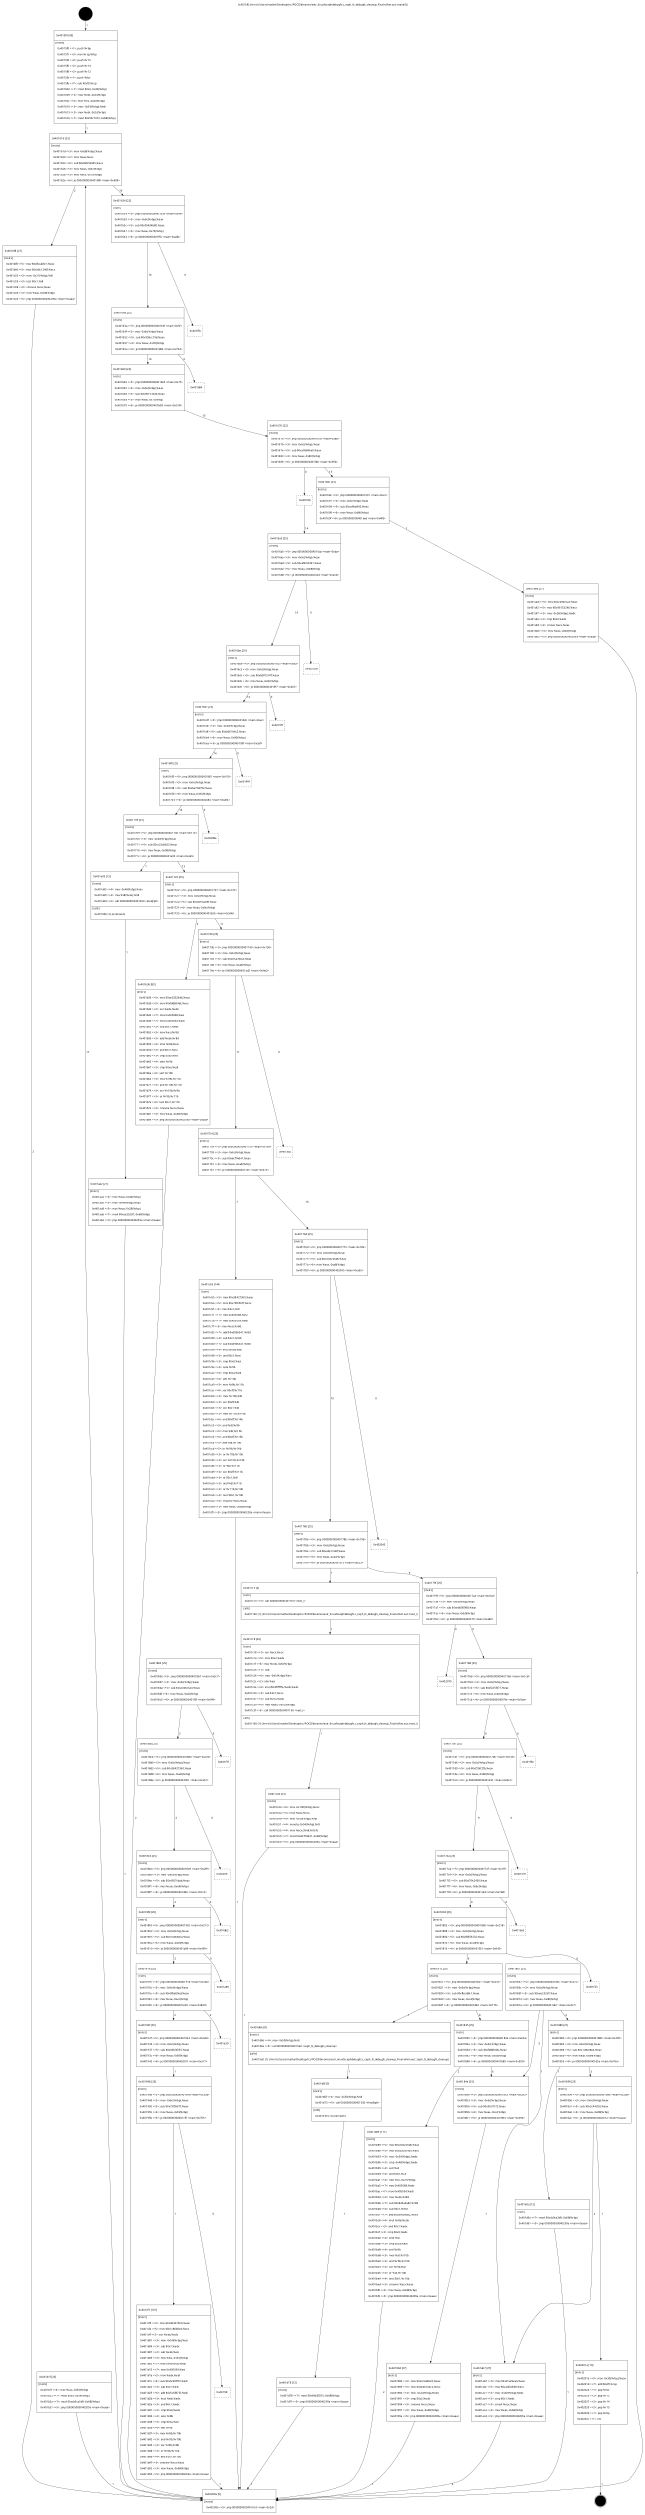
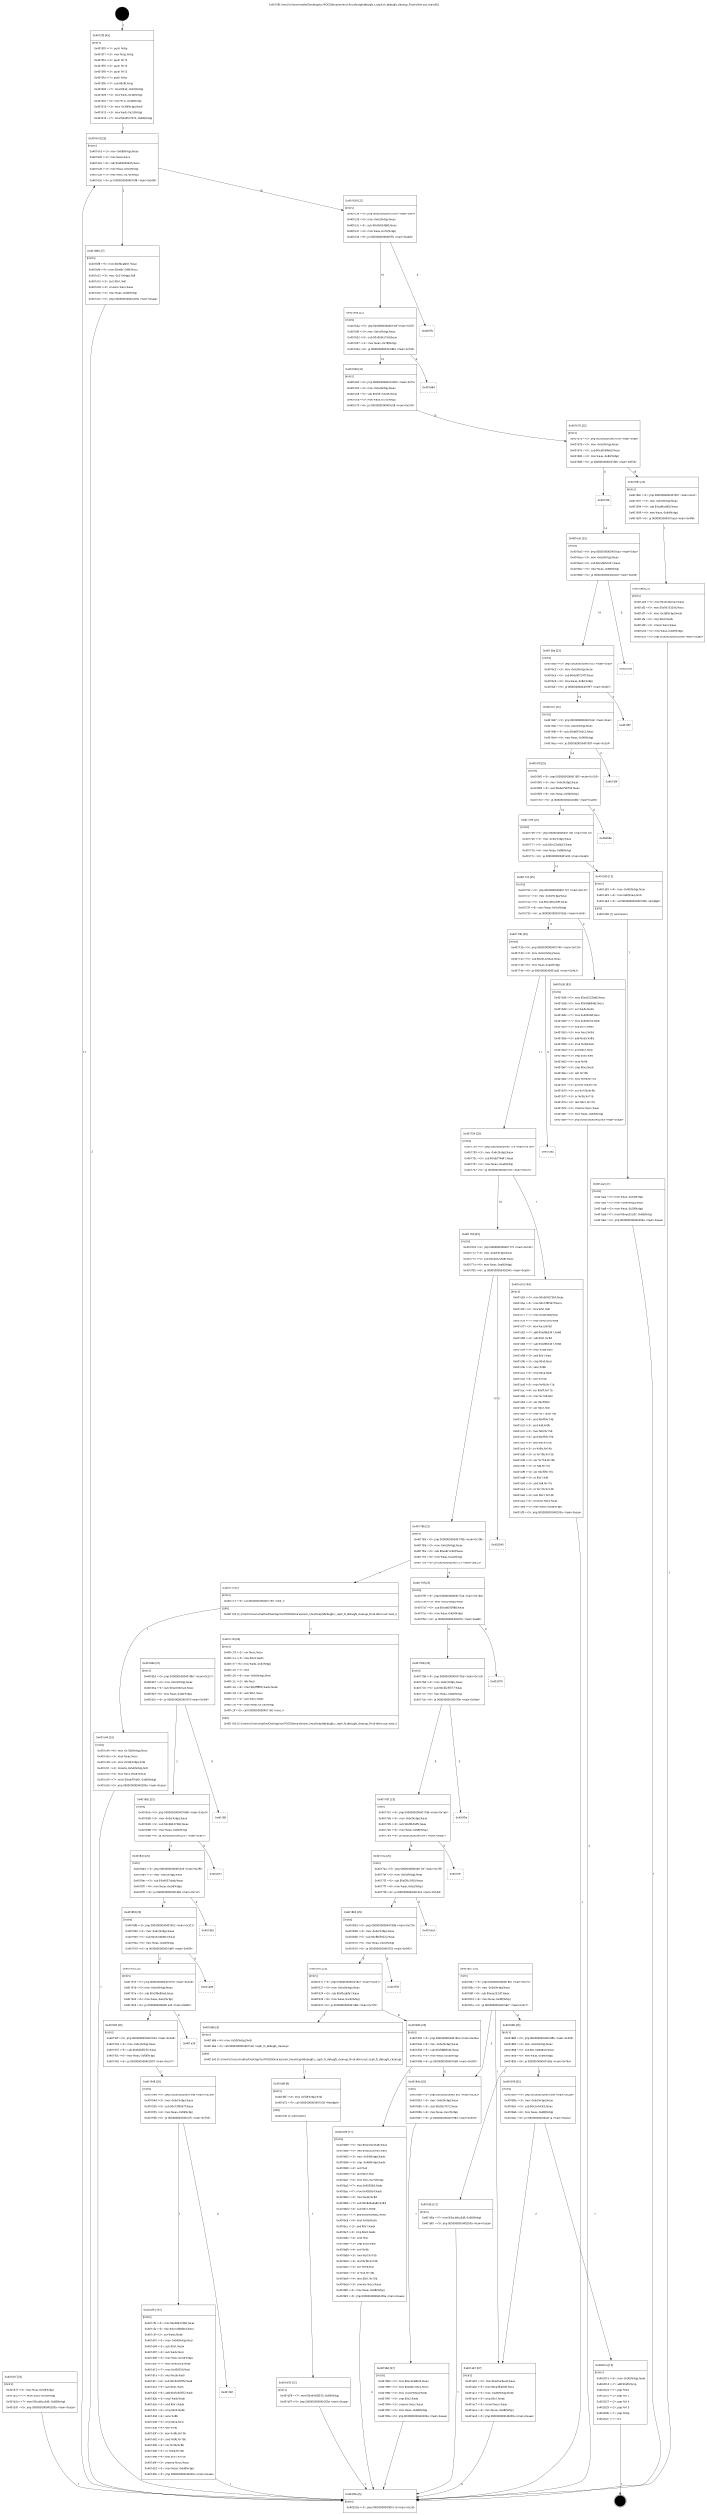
(315, 1758) -> (135, 1640)
